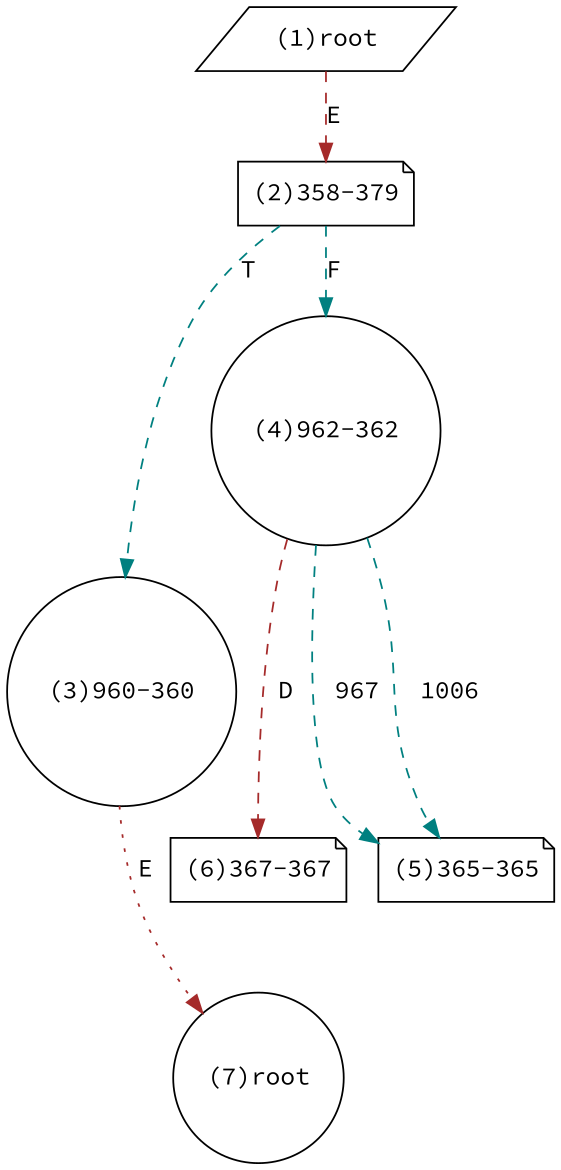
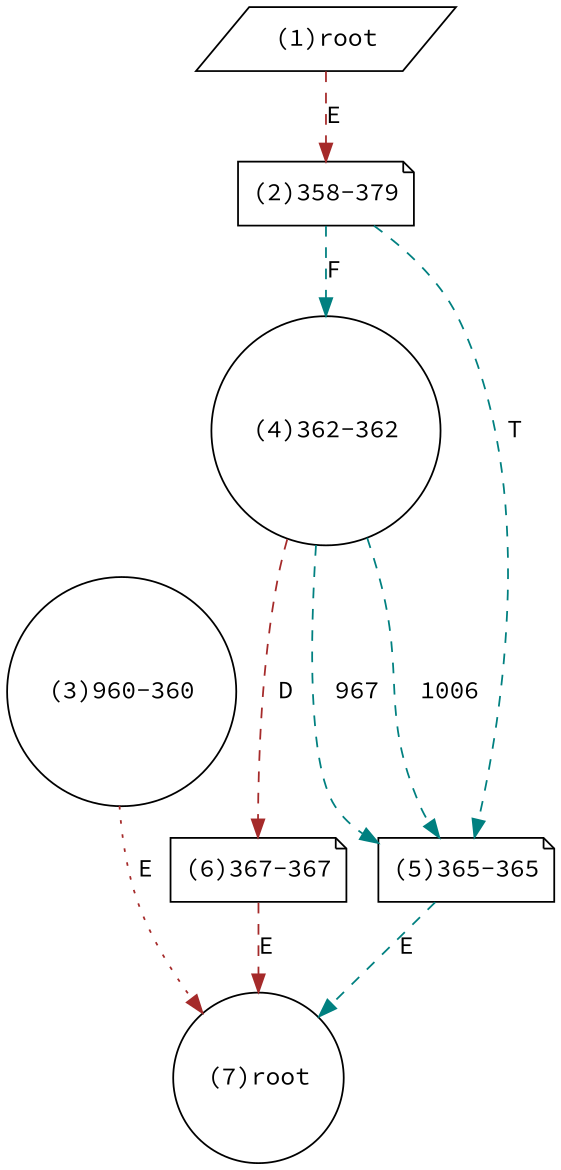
(168, 375) -> (505, 503)
(326, 431) -> (326, 431)
none -> (258, 938)
none -> (384, 953)
